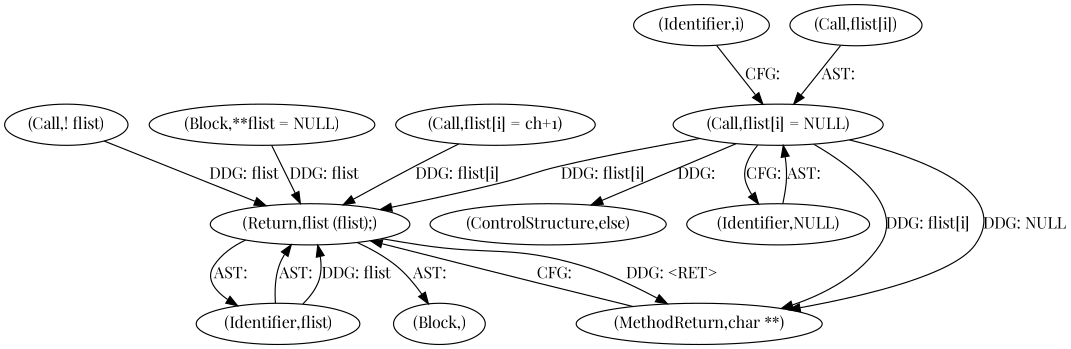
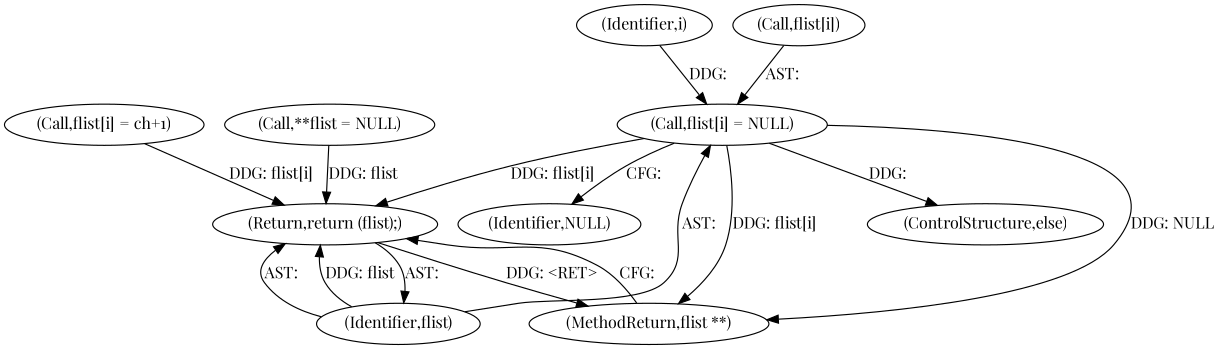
(765, 75) -> (710, 75)
(66, 125) -> none
(262, 125) -> (330, 125)
(786, 180) -> (642, 293)
(310, 224) -> (325, 224)
(439, 324) -> none
(699, 324) -> (649, 324)
